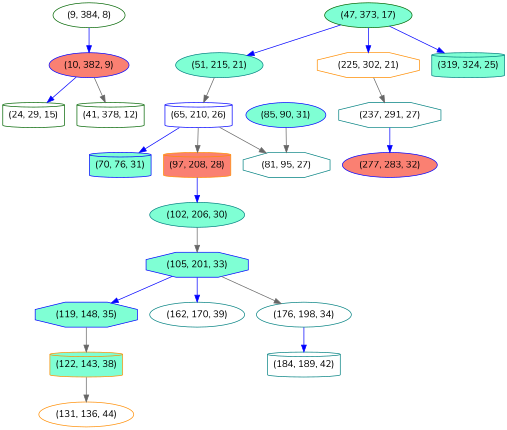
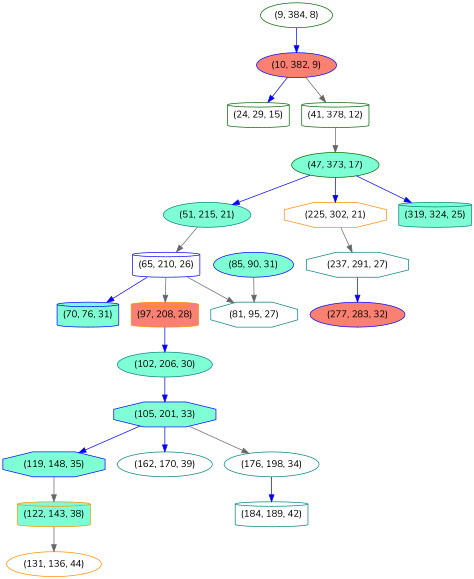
none -> (335, 137)
(197, 236) -> (165, 386)
